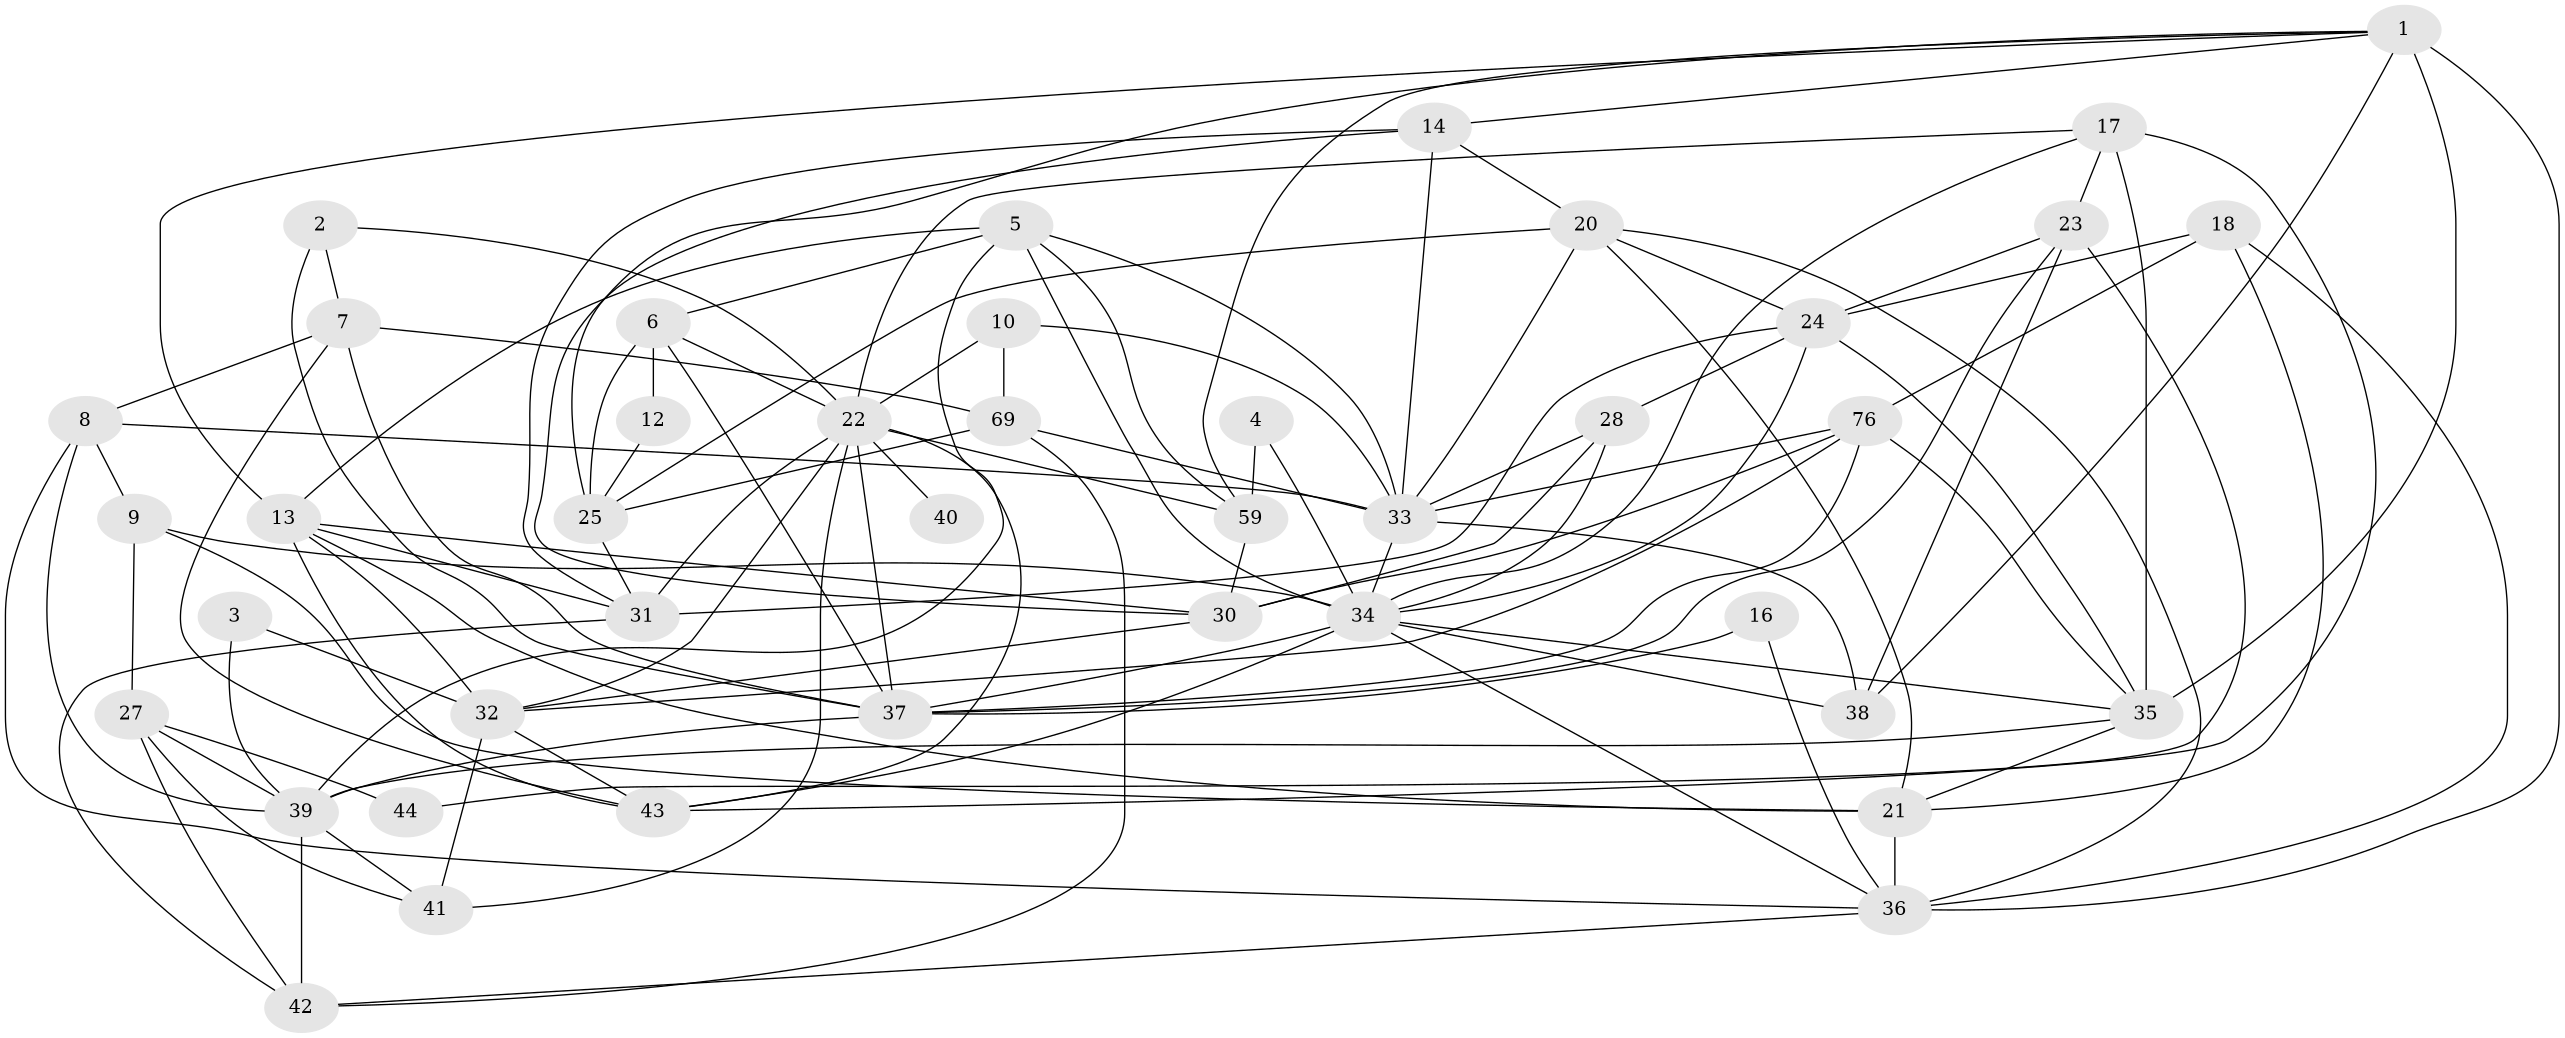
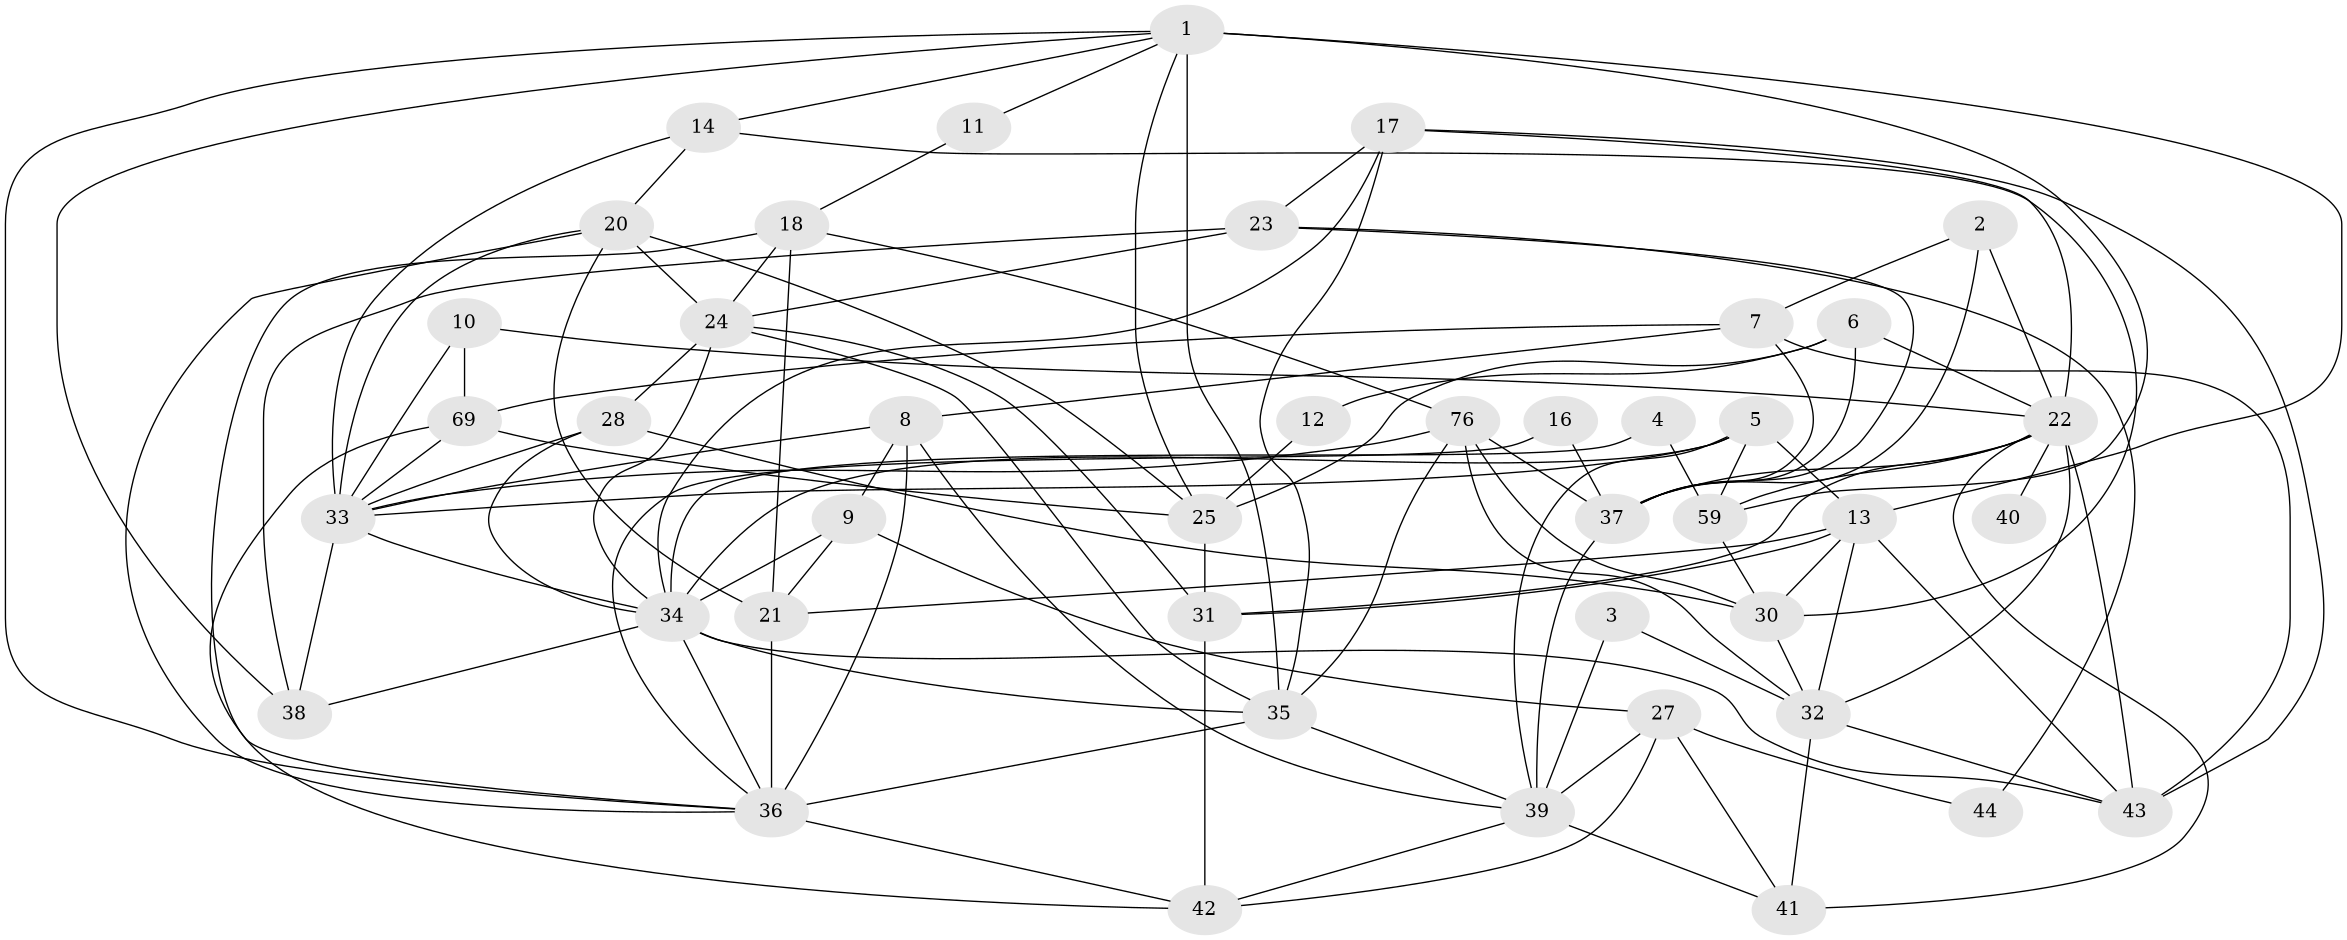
none -> (974, 128)
(782, 176) -> none
(835, 274) -> none
(1091, 678) -> none
(2039, 756) -> (1026, 763)
